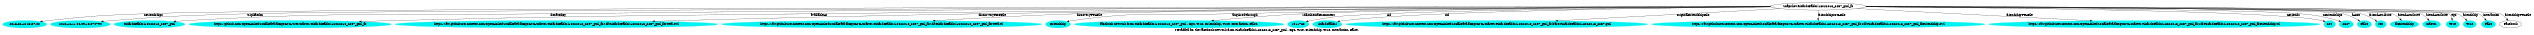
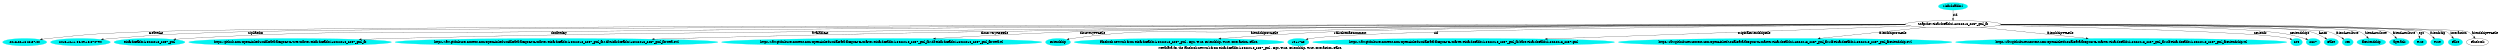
(1512, 12) -> (1953, 14)
(153, 15) -> (156, 33)
(1245, 15) -> (1264, 33)
(2432, 24) -> (2399, 42)
